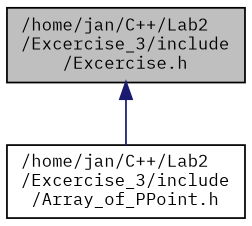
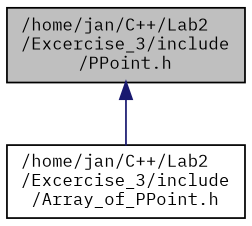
(126, 45) -> (126, 45)
